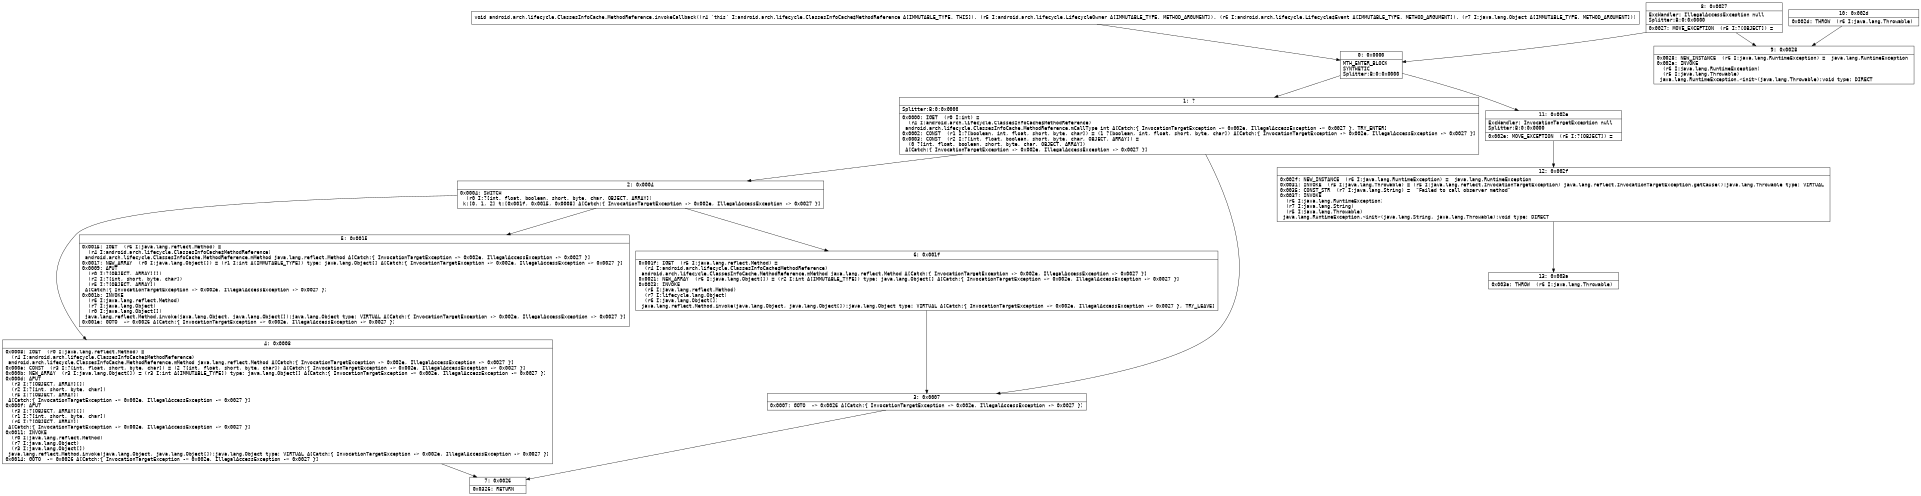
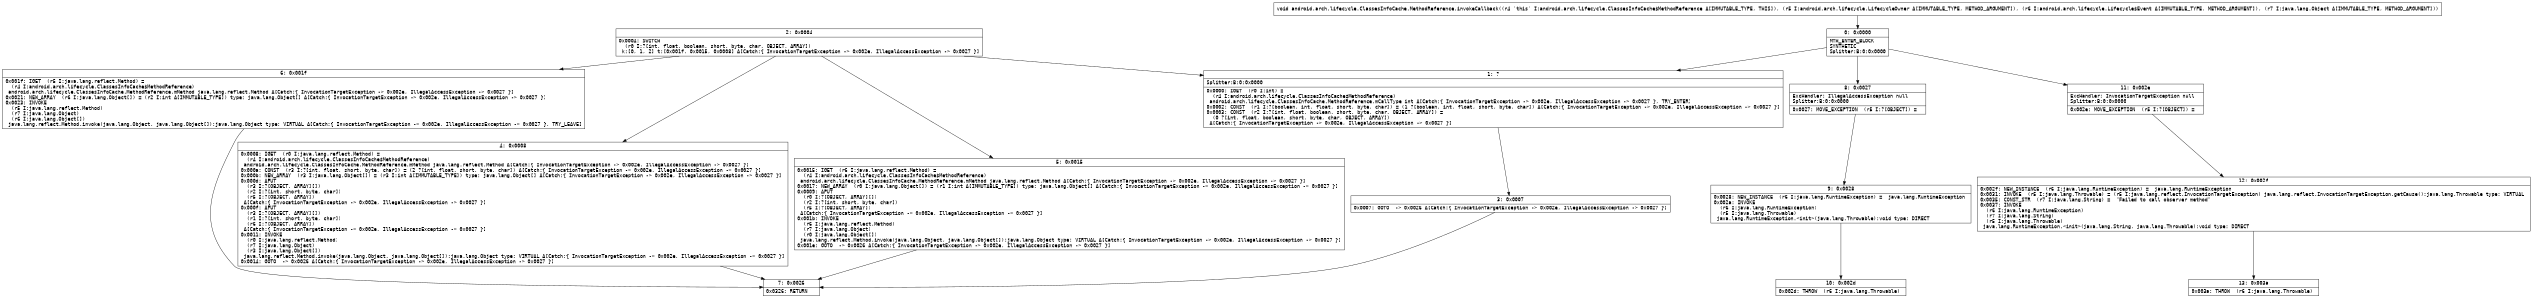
(1829, 35) -> (1841, 249)
(1526, 49) -> (1858, 68)
(857, 167) -> (1082, 66)
none -> (869, 264)
(683, 295) -> (42, 114)
(927, 350) -> (421, 283)
